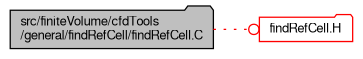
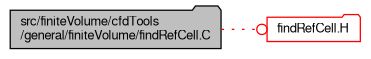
(112, 29) -> (116, 29)
